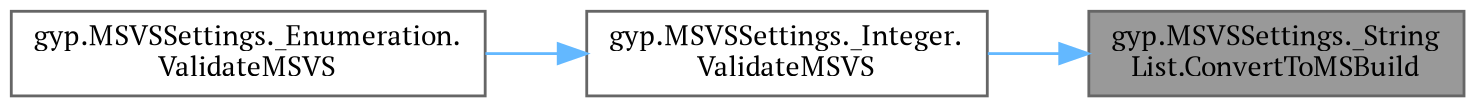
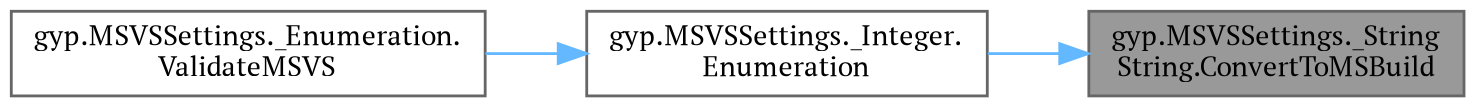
(787, 54) -> (787, 54)
(1276, 54) -> (1276, 54)
